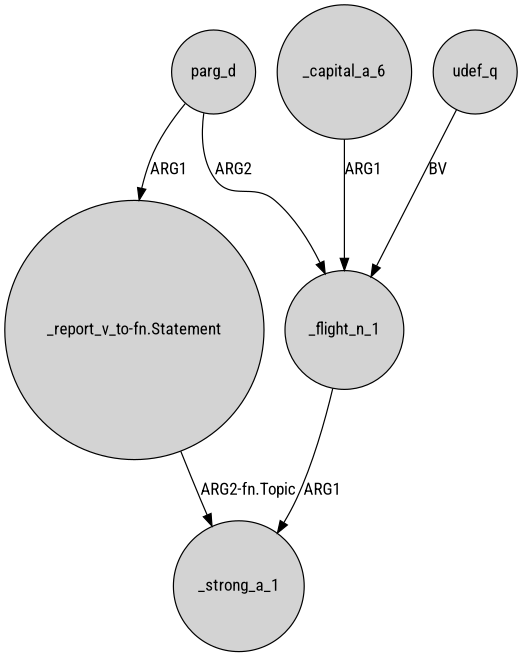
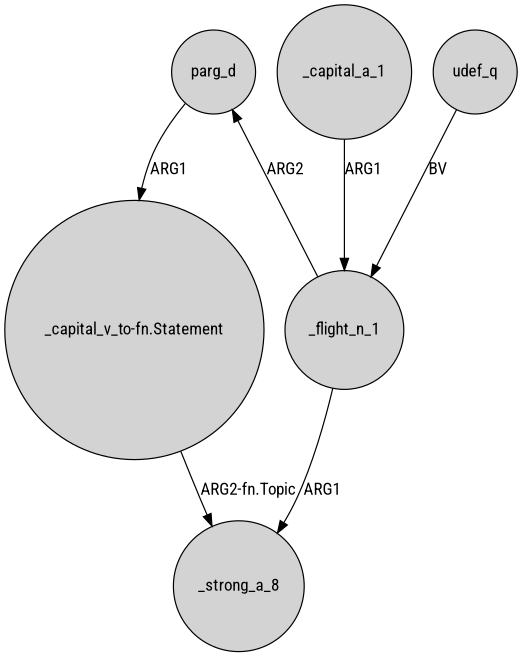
(344, 72) -> (344, 72)
(248, 191) -> (278, 199)
(134, 330) -> (134, 330)
(239, 586) -> (239, 586)
